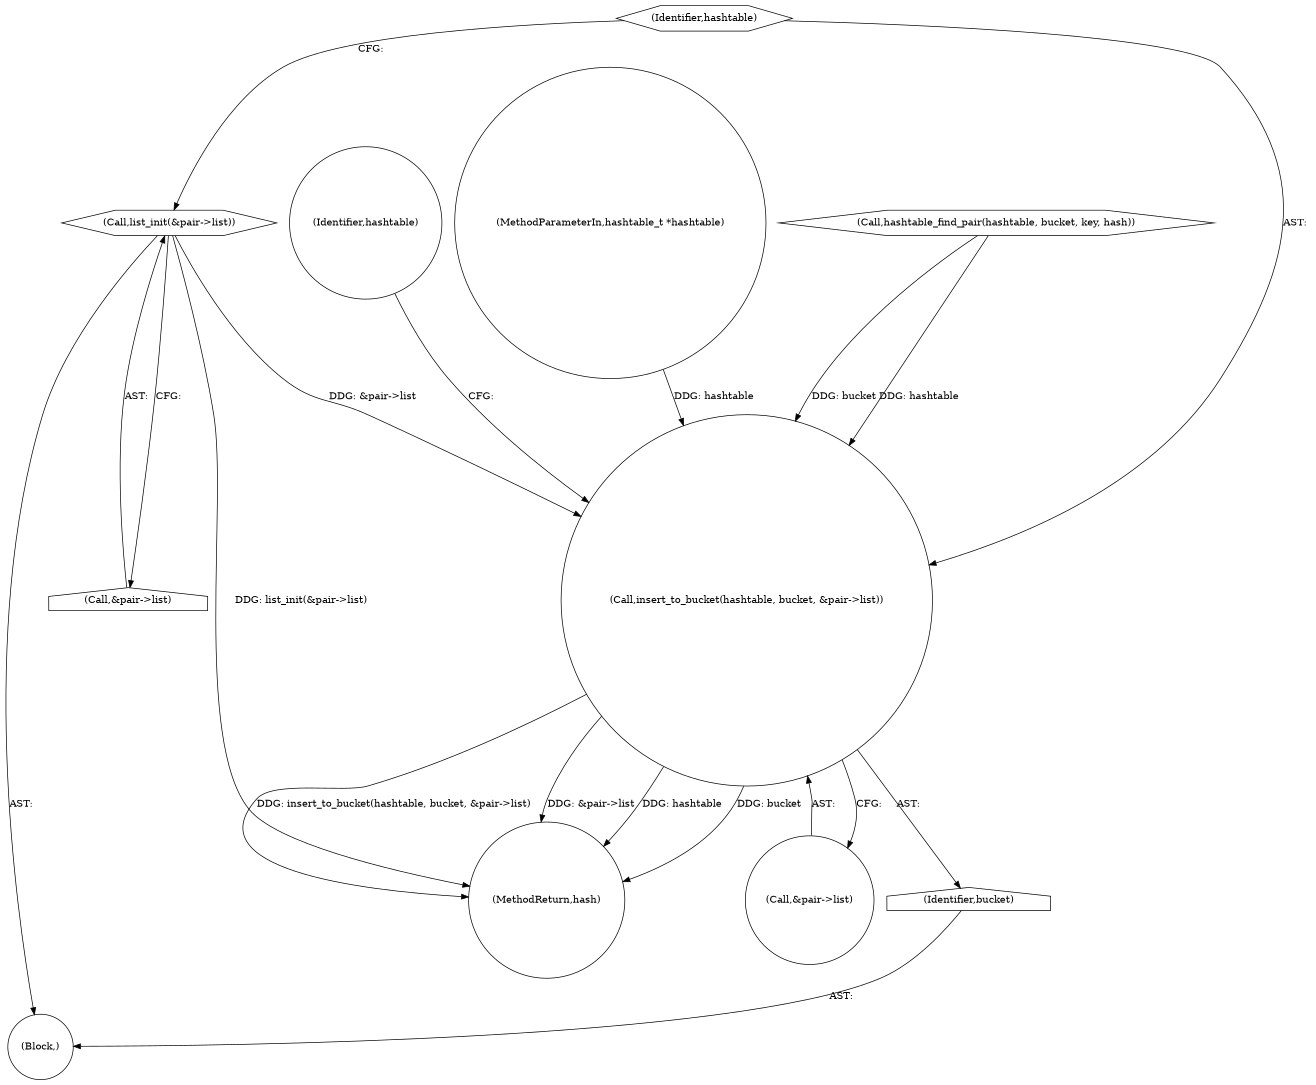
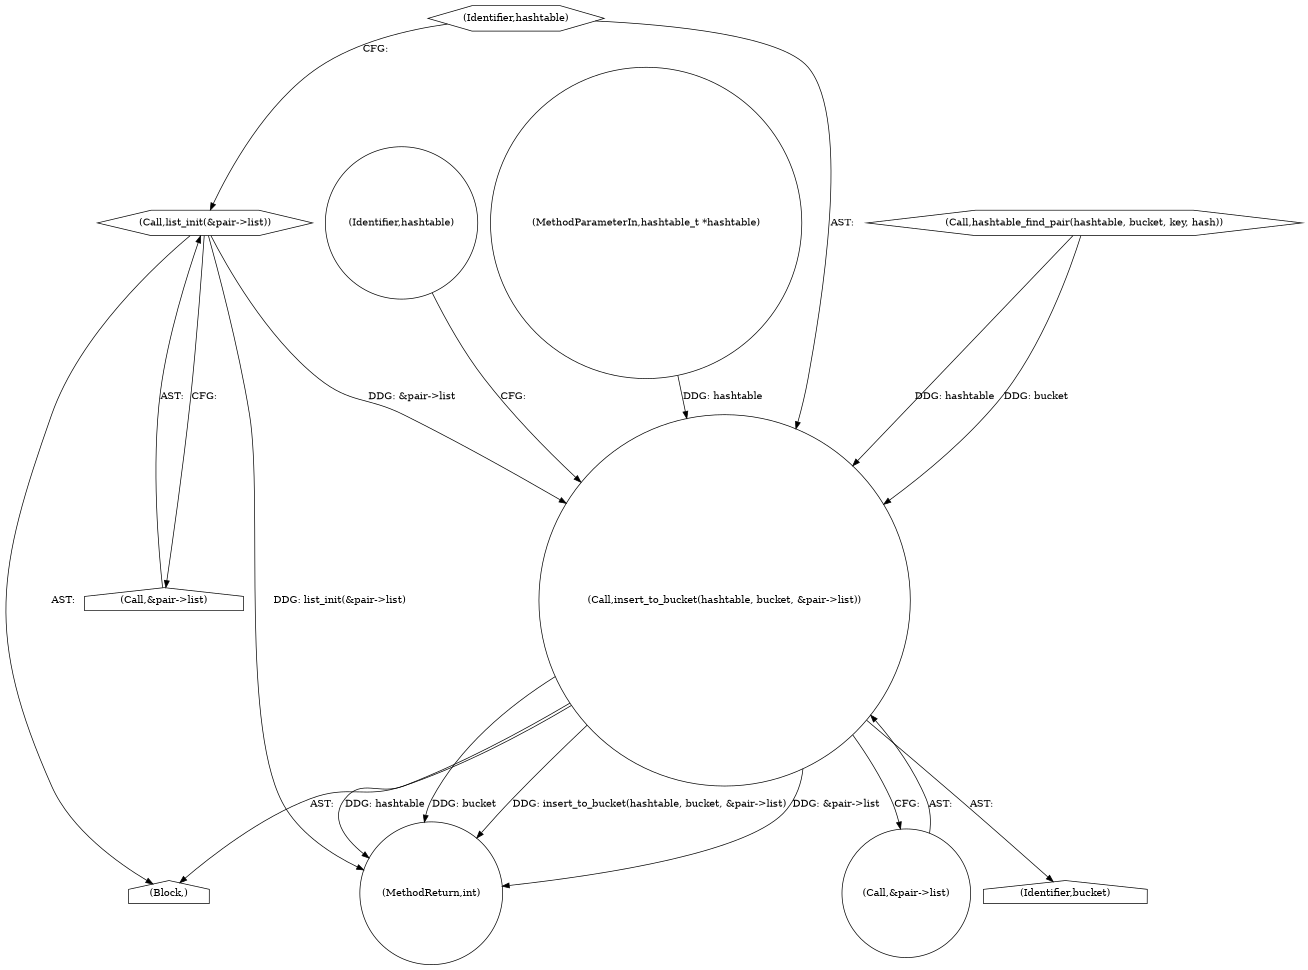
(547, 900) -> (431, 893)
(536, 1032) -> (343, 792)
(41, 1047) -> (169, 893)
